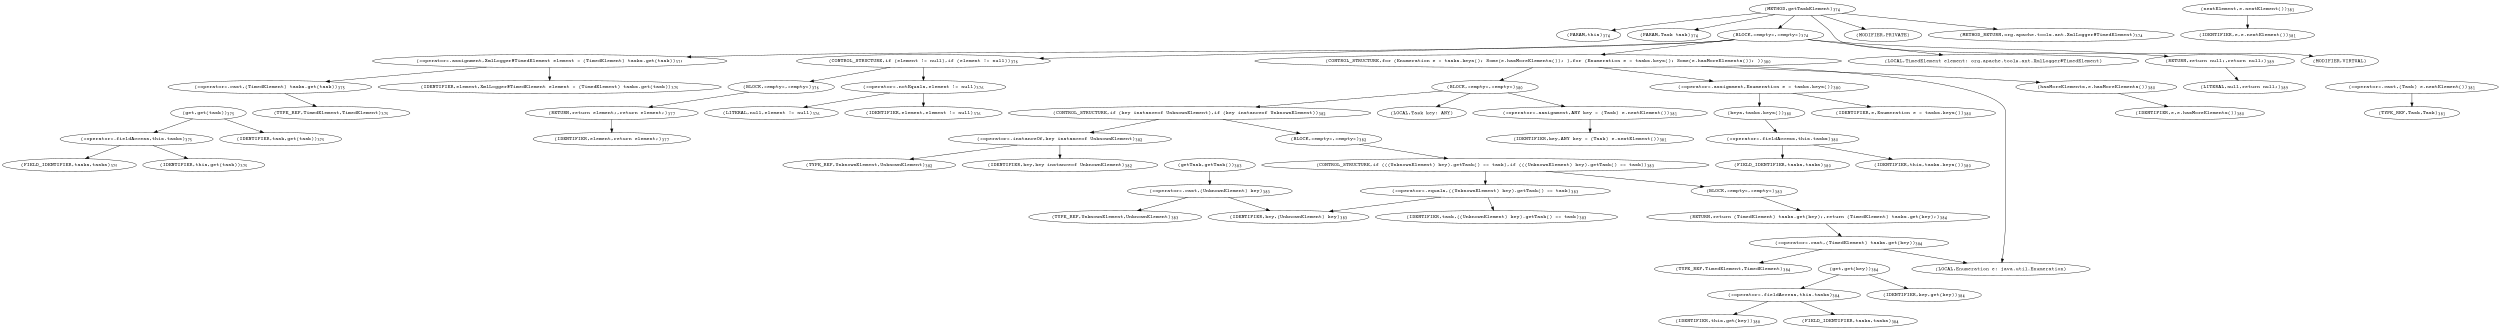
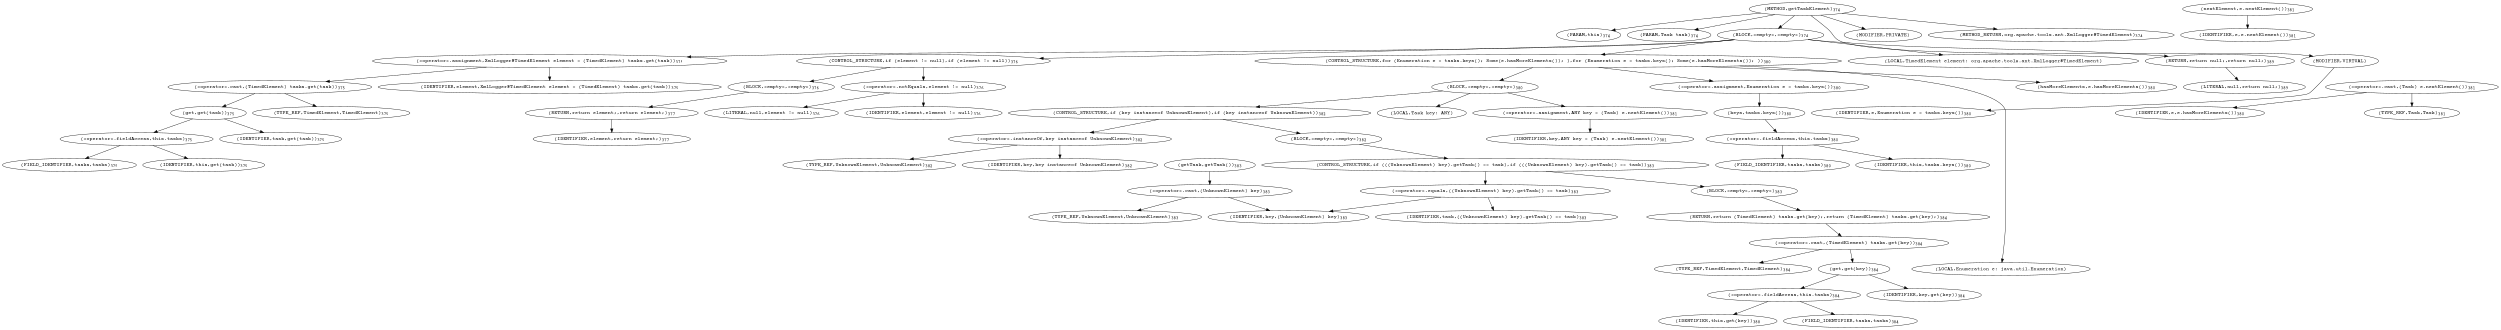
none -> (240, 100)
(1830, 100) -> (2168, 104)
(2141, 100) -> (2302, 100)
(1923, 256) -> (1851, 254)
